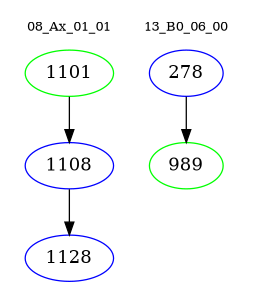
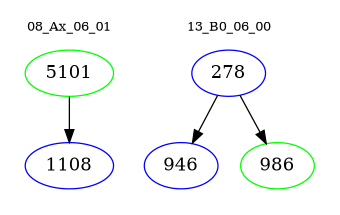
(69, 28) -> (69, 28)
(69, 73) -> (69, 73)
none -> (181, 166)
(186, 166) -> (278, 166)
(69, 258) -> none
